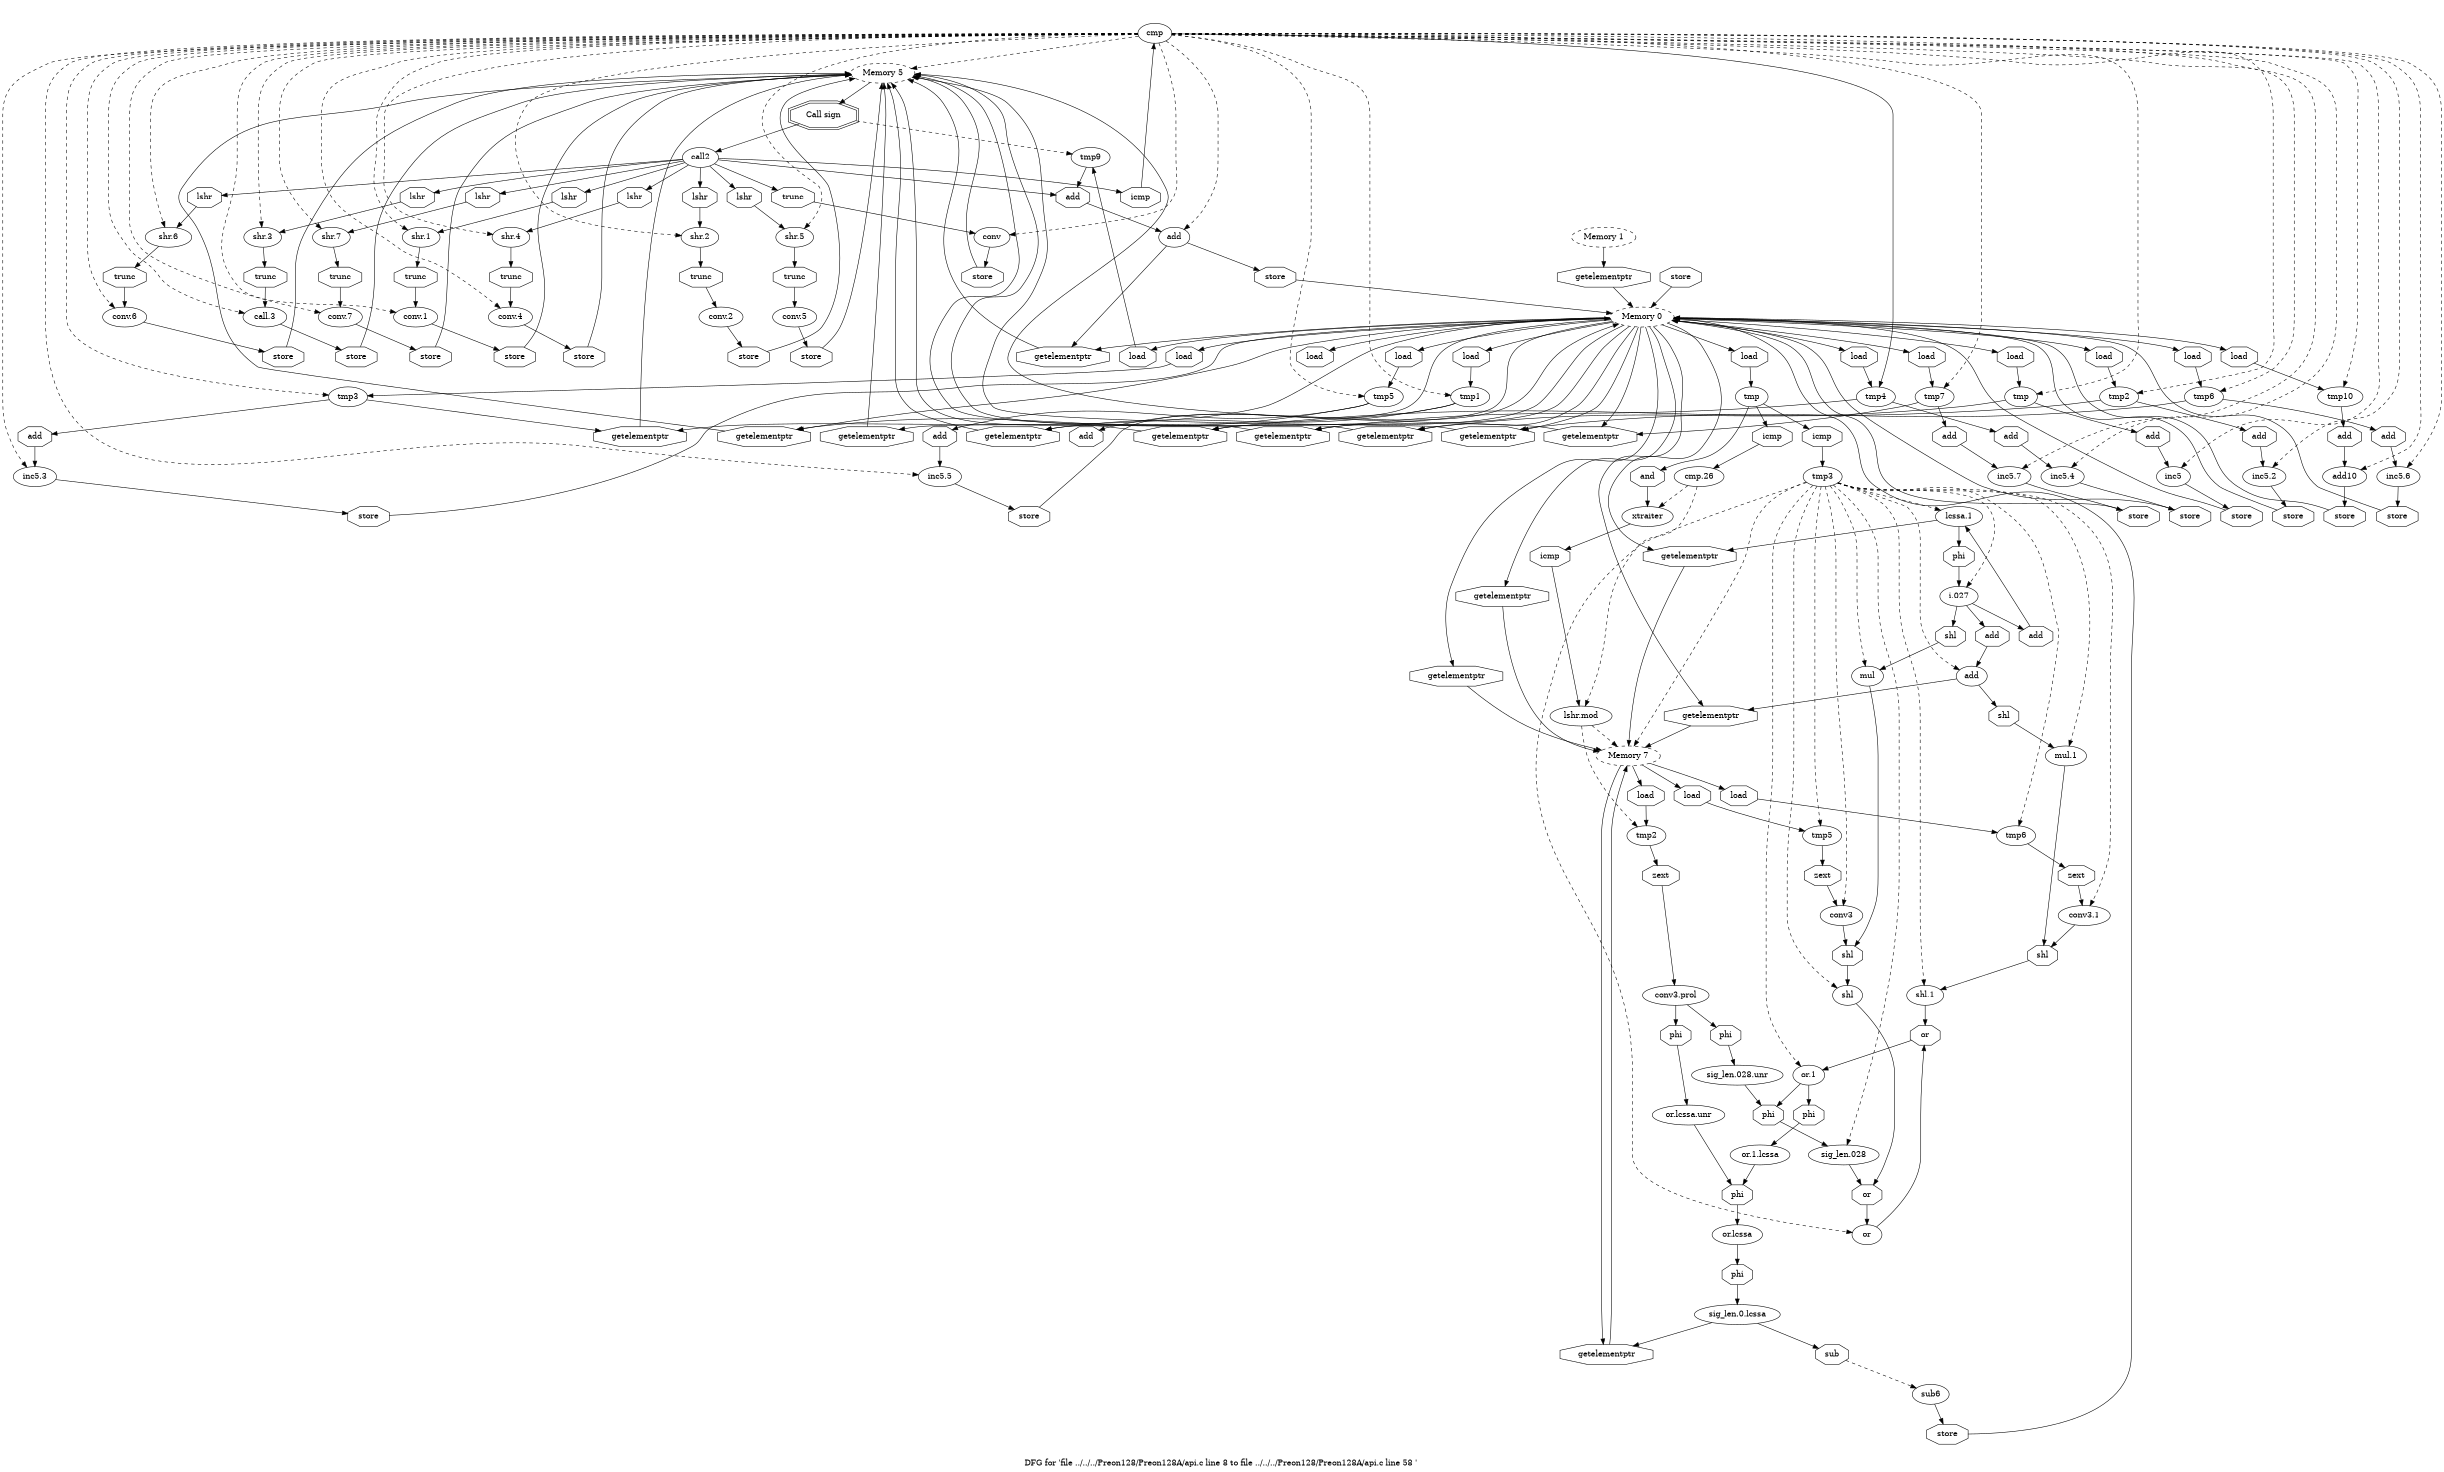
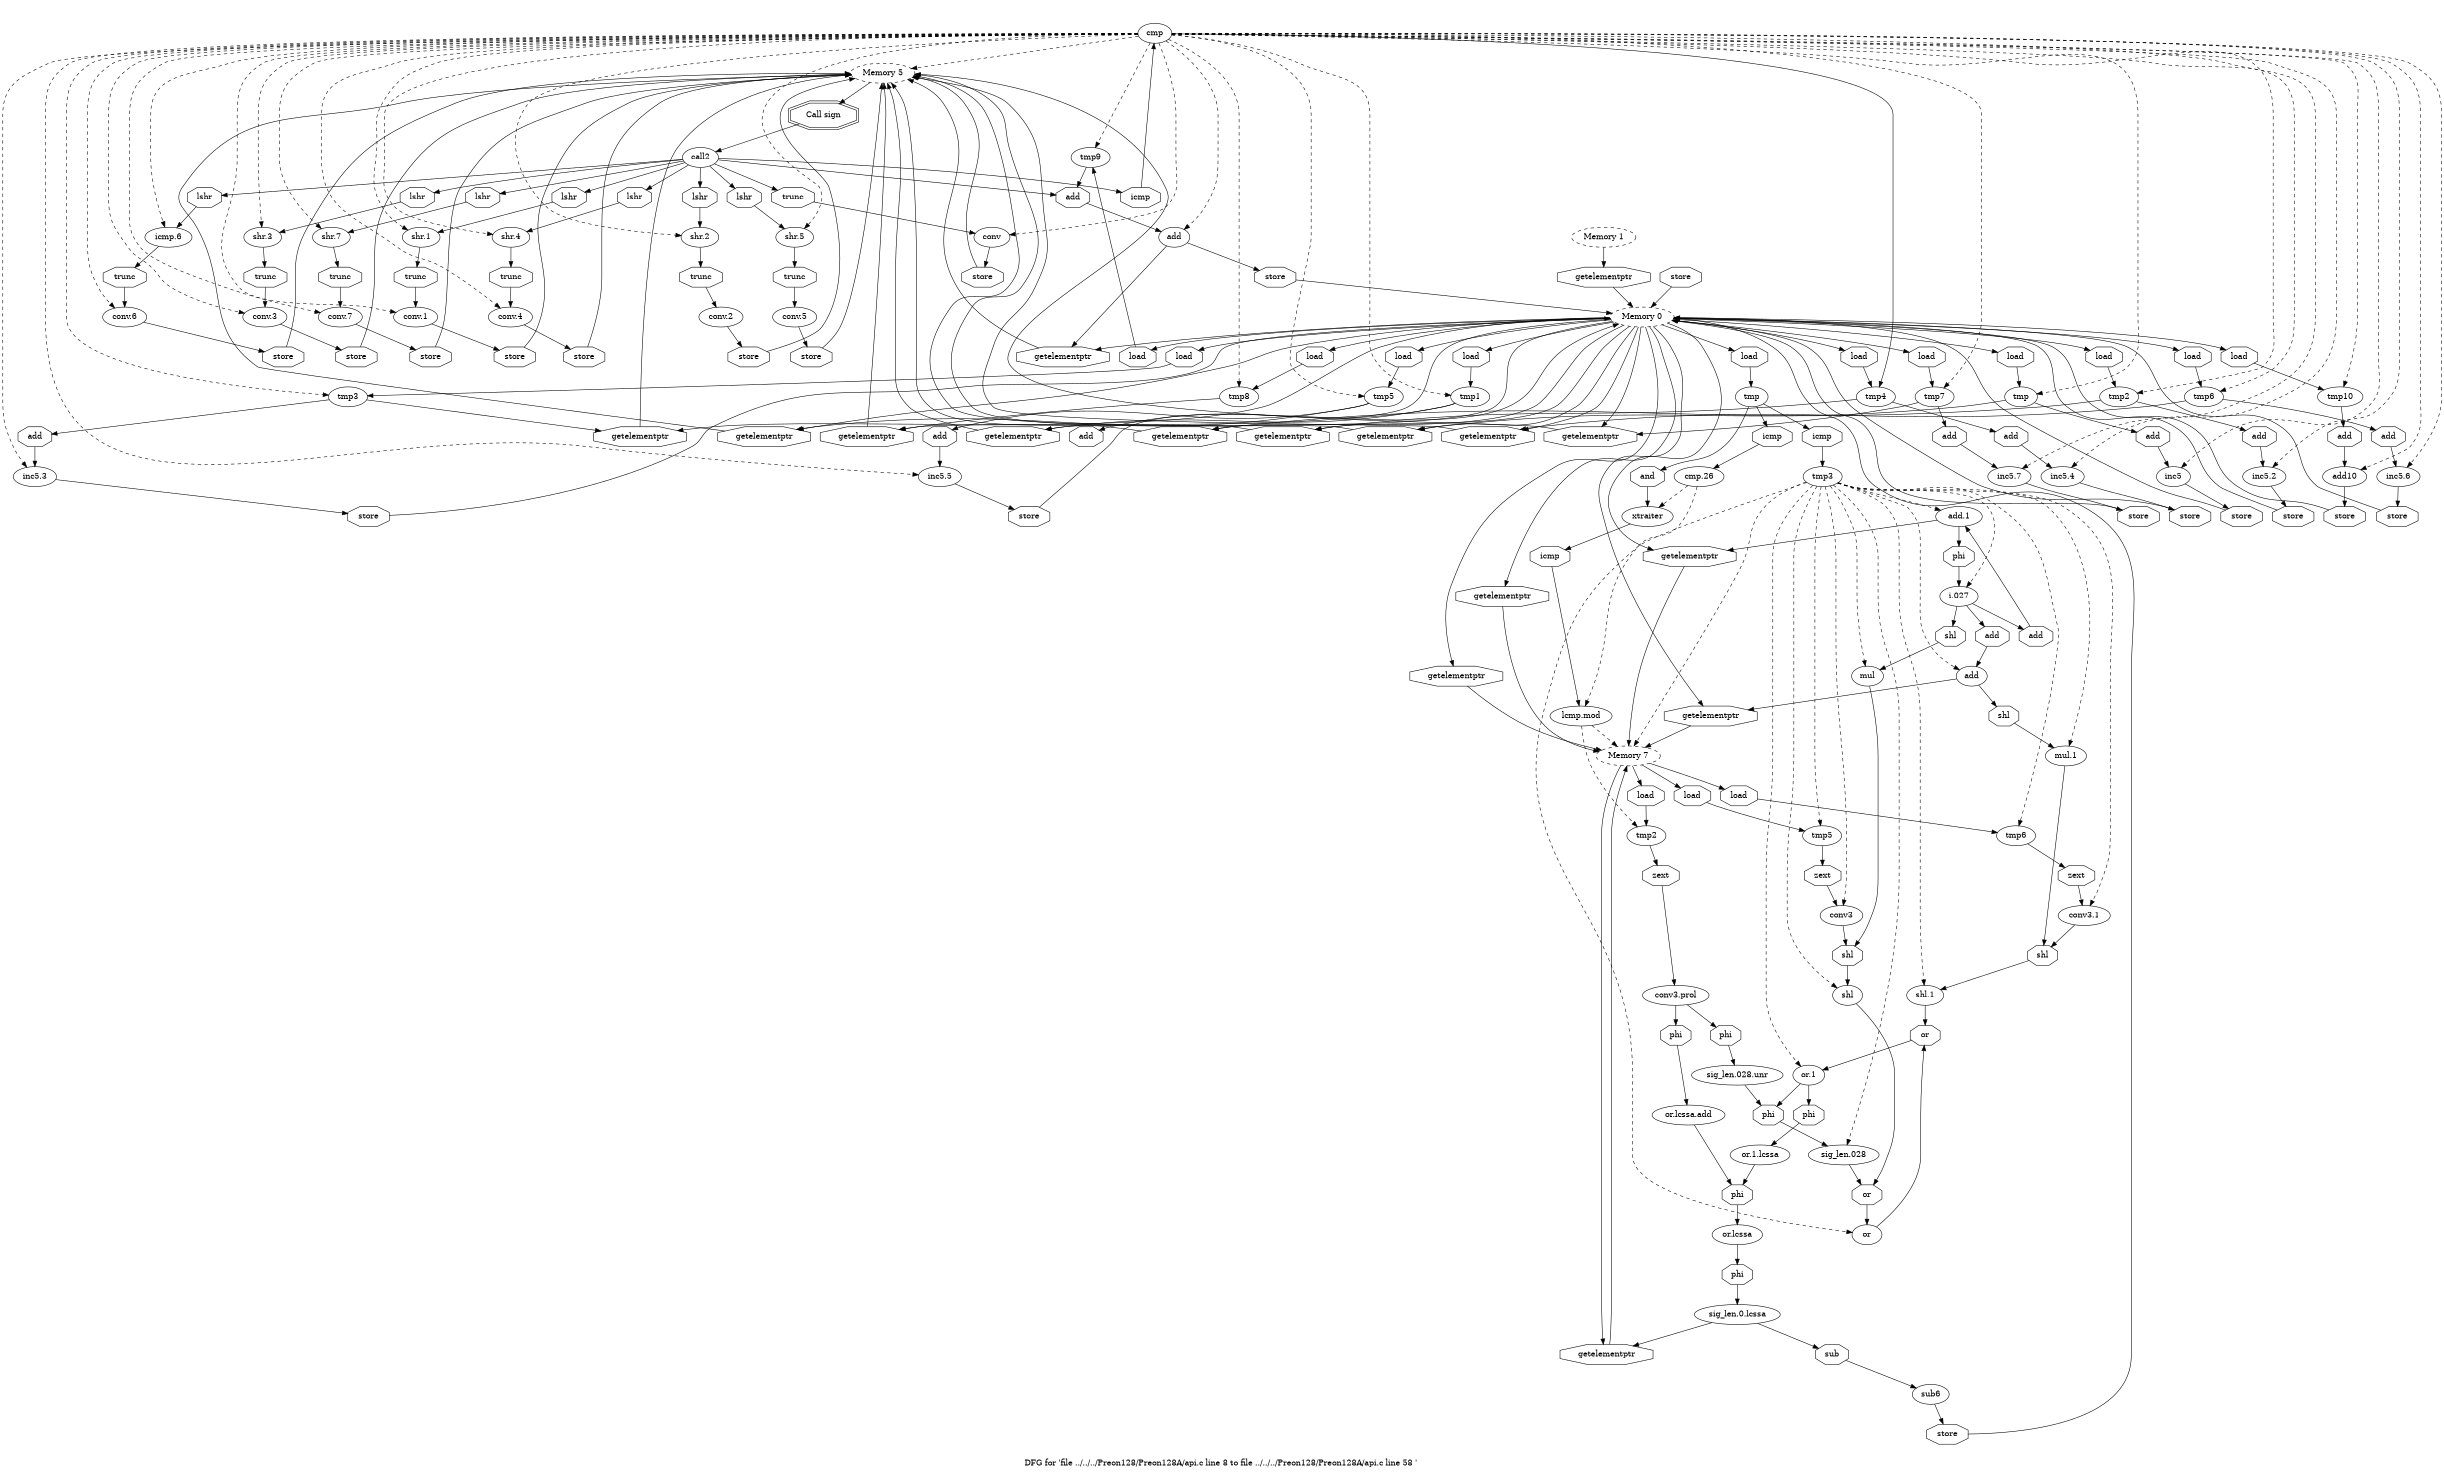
(962, 137) -> (1124, 93)
(168, 237) -> (168, 237)
(265, 317) -> (265, 317)
none -> (1239, 397)
(1959, 517) -> (1959, 517)
(1581, 716) -> (1581, 716)
(1689, 1115) -> (1689, 1115)
(1878, 1373) -> (1878, 1373)
